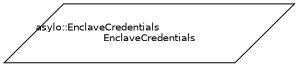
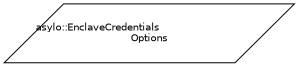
(149, 33) -> (149, 33)
